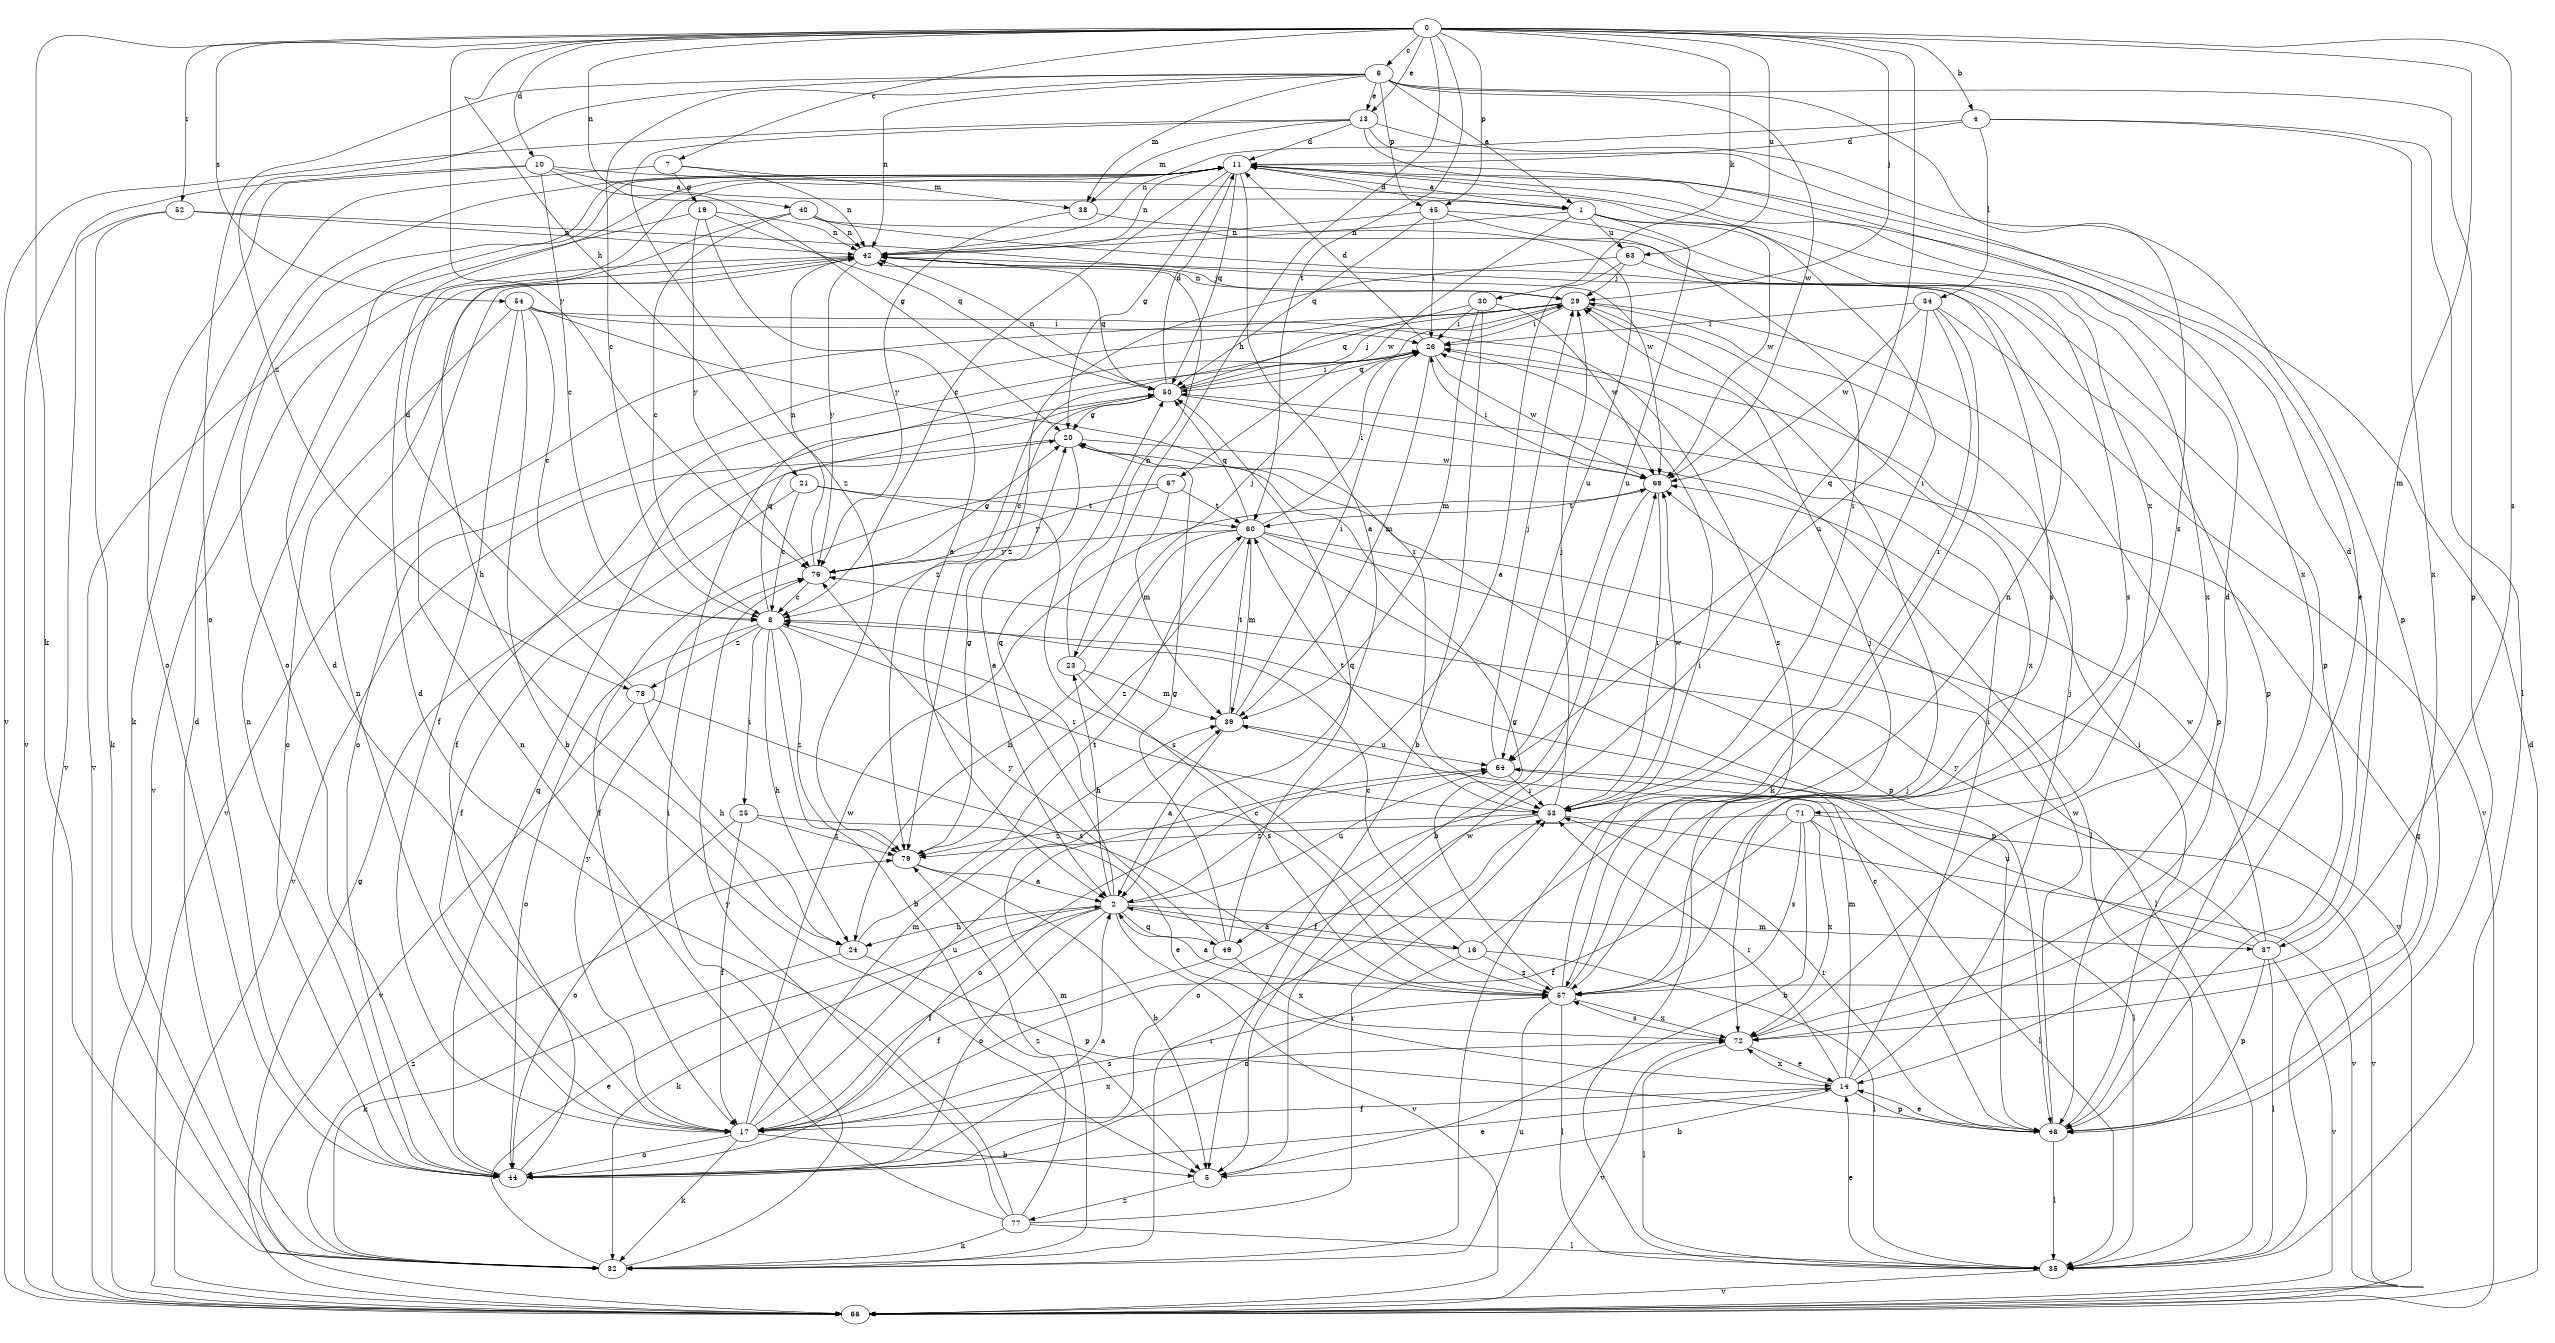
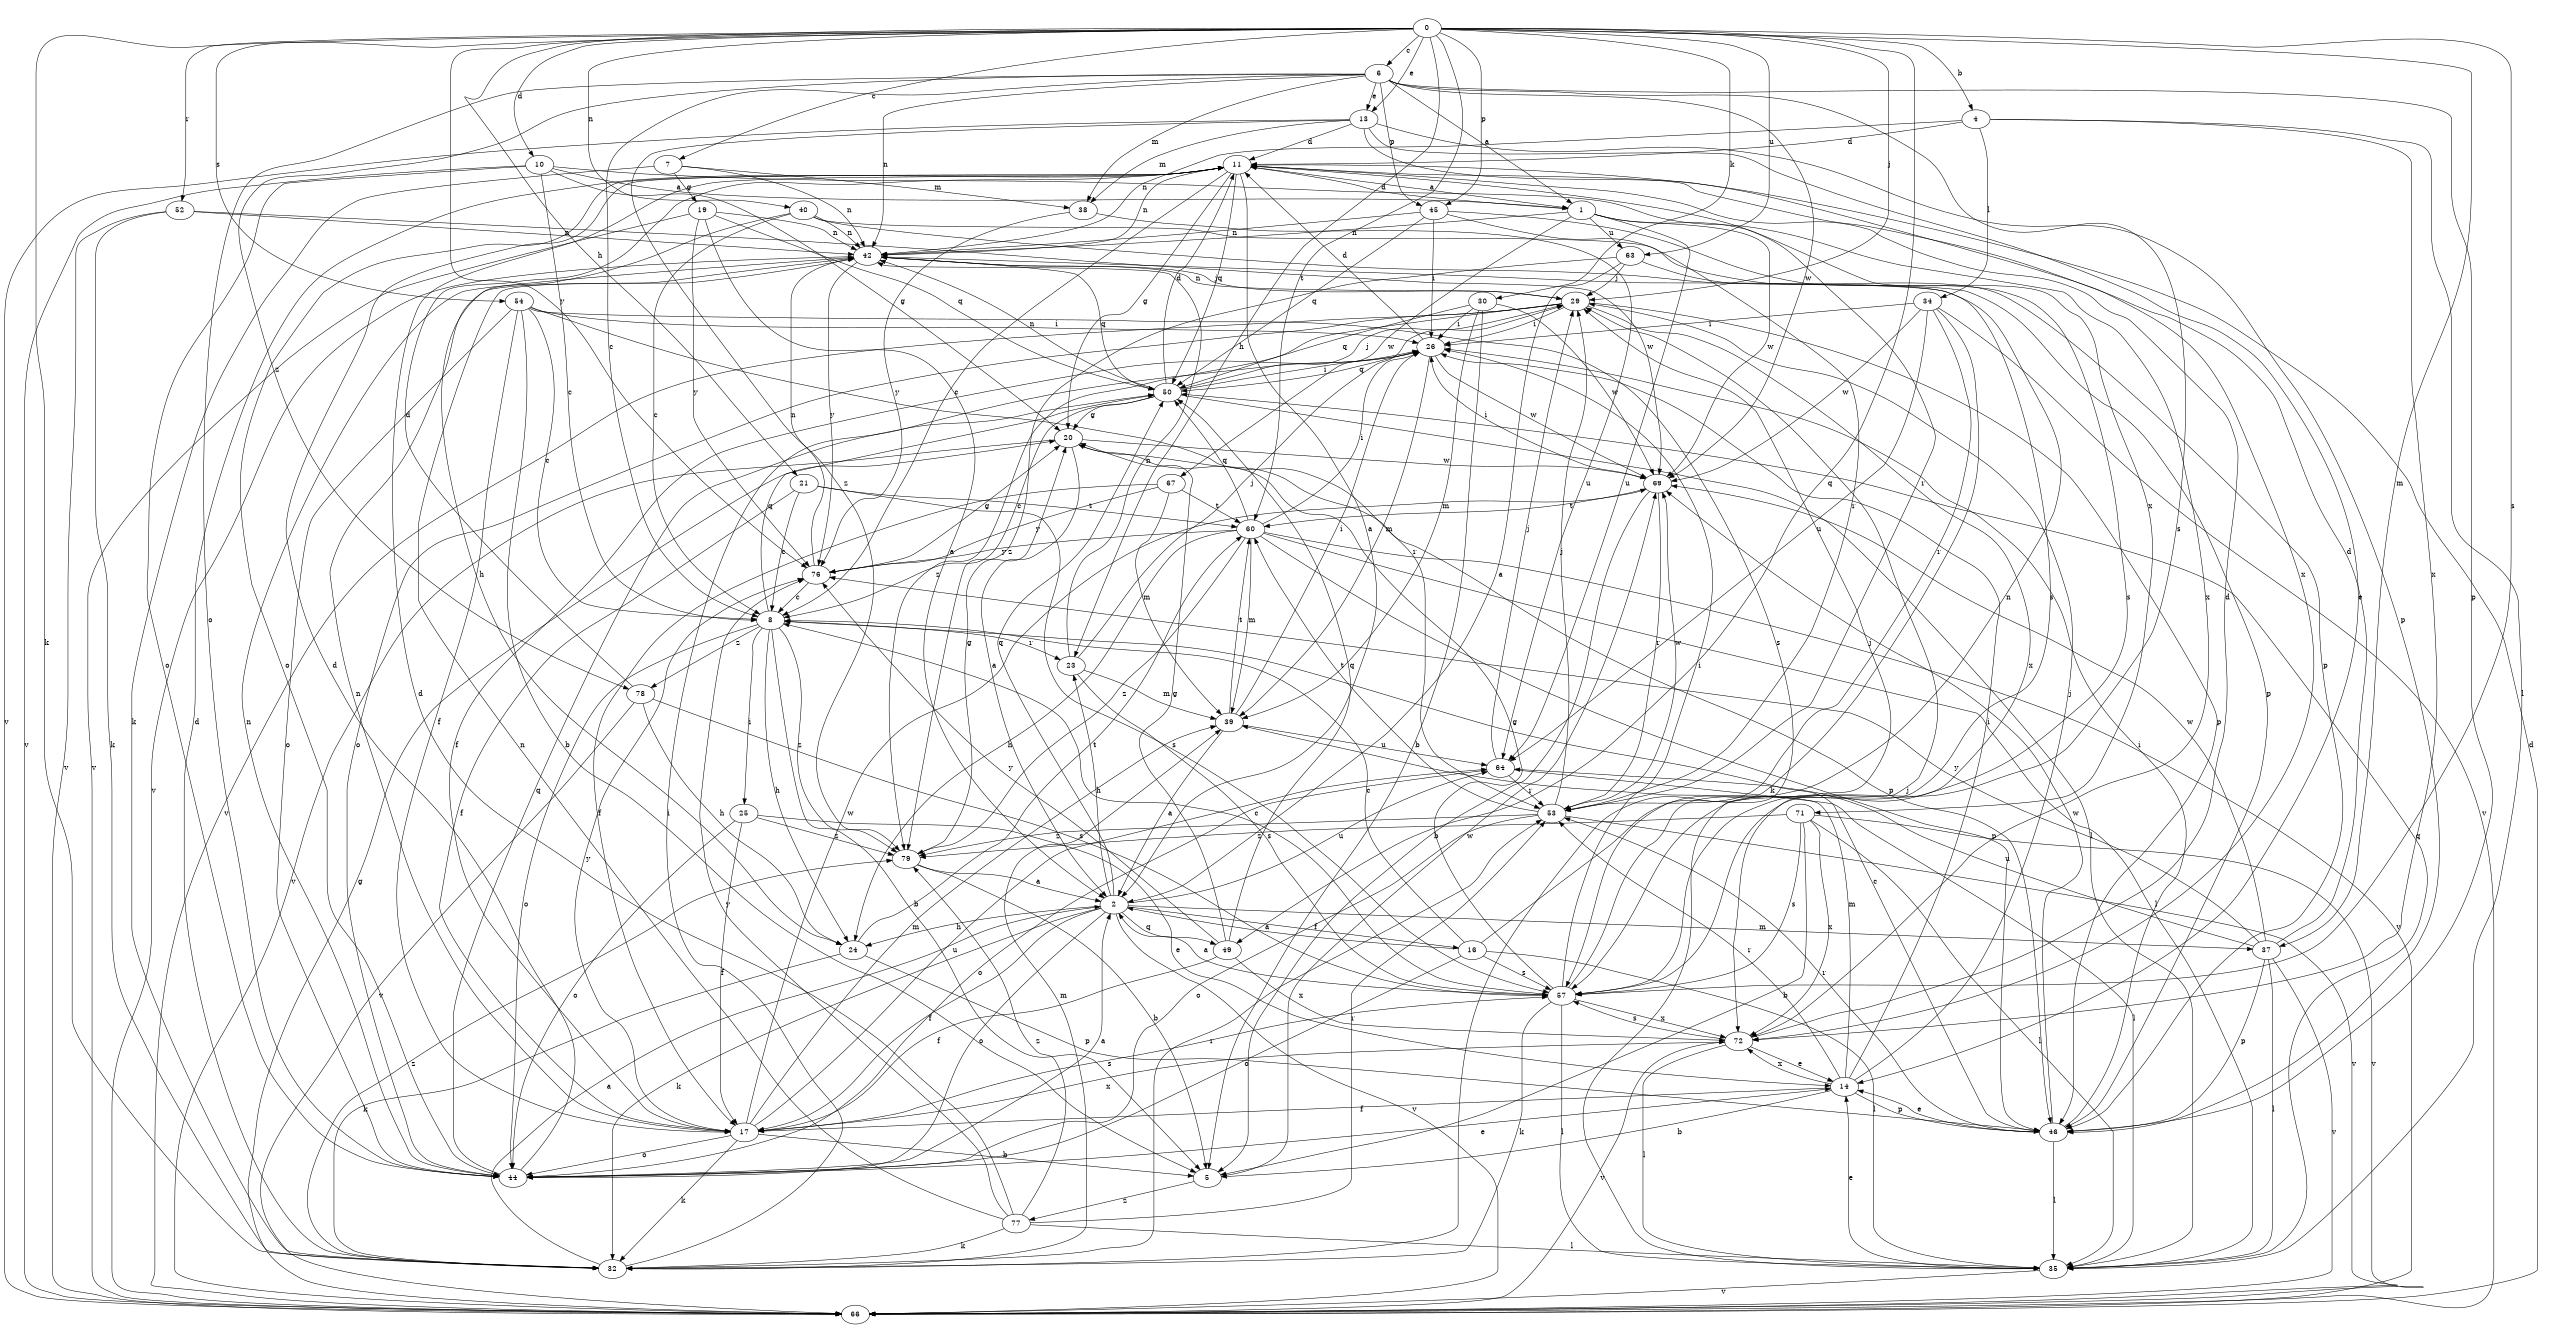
(1130, 749) -> (922, 629)
(1259, 983) -> none
(609, 1087) -> (609, 1087)
(1522, 1132) -> (1522, 1132)
